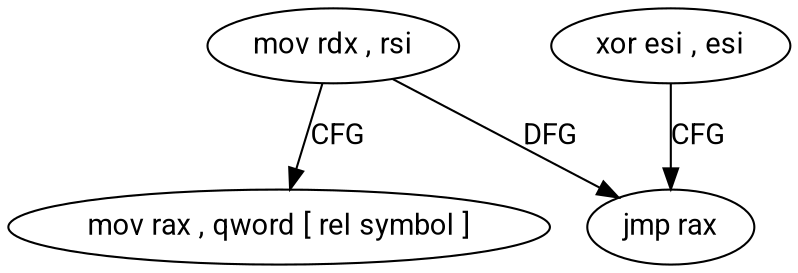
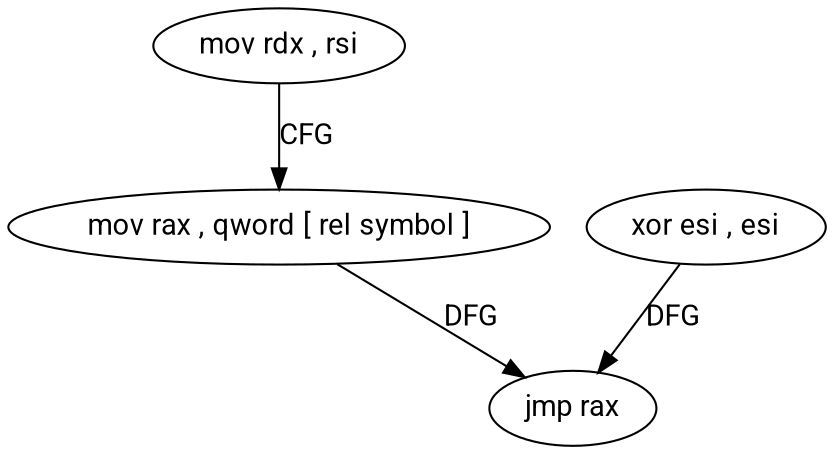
(496, 133) -> (422, 315)
(699, 136) -> (674, 318)
